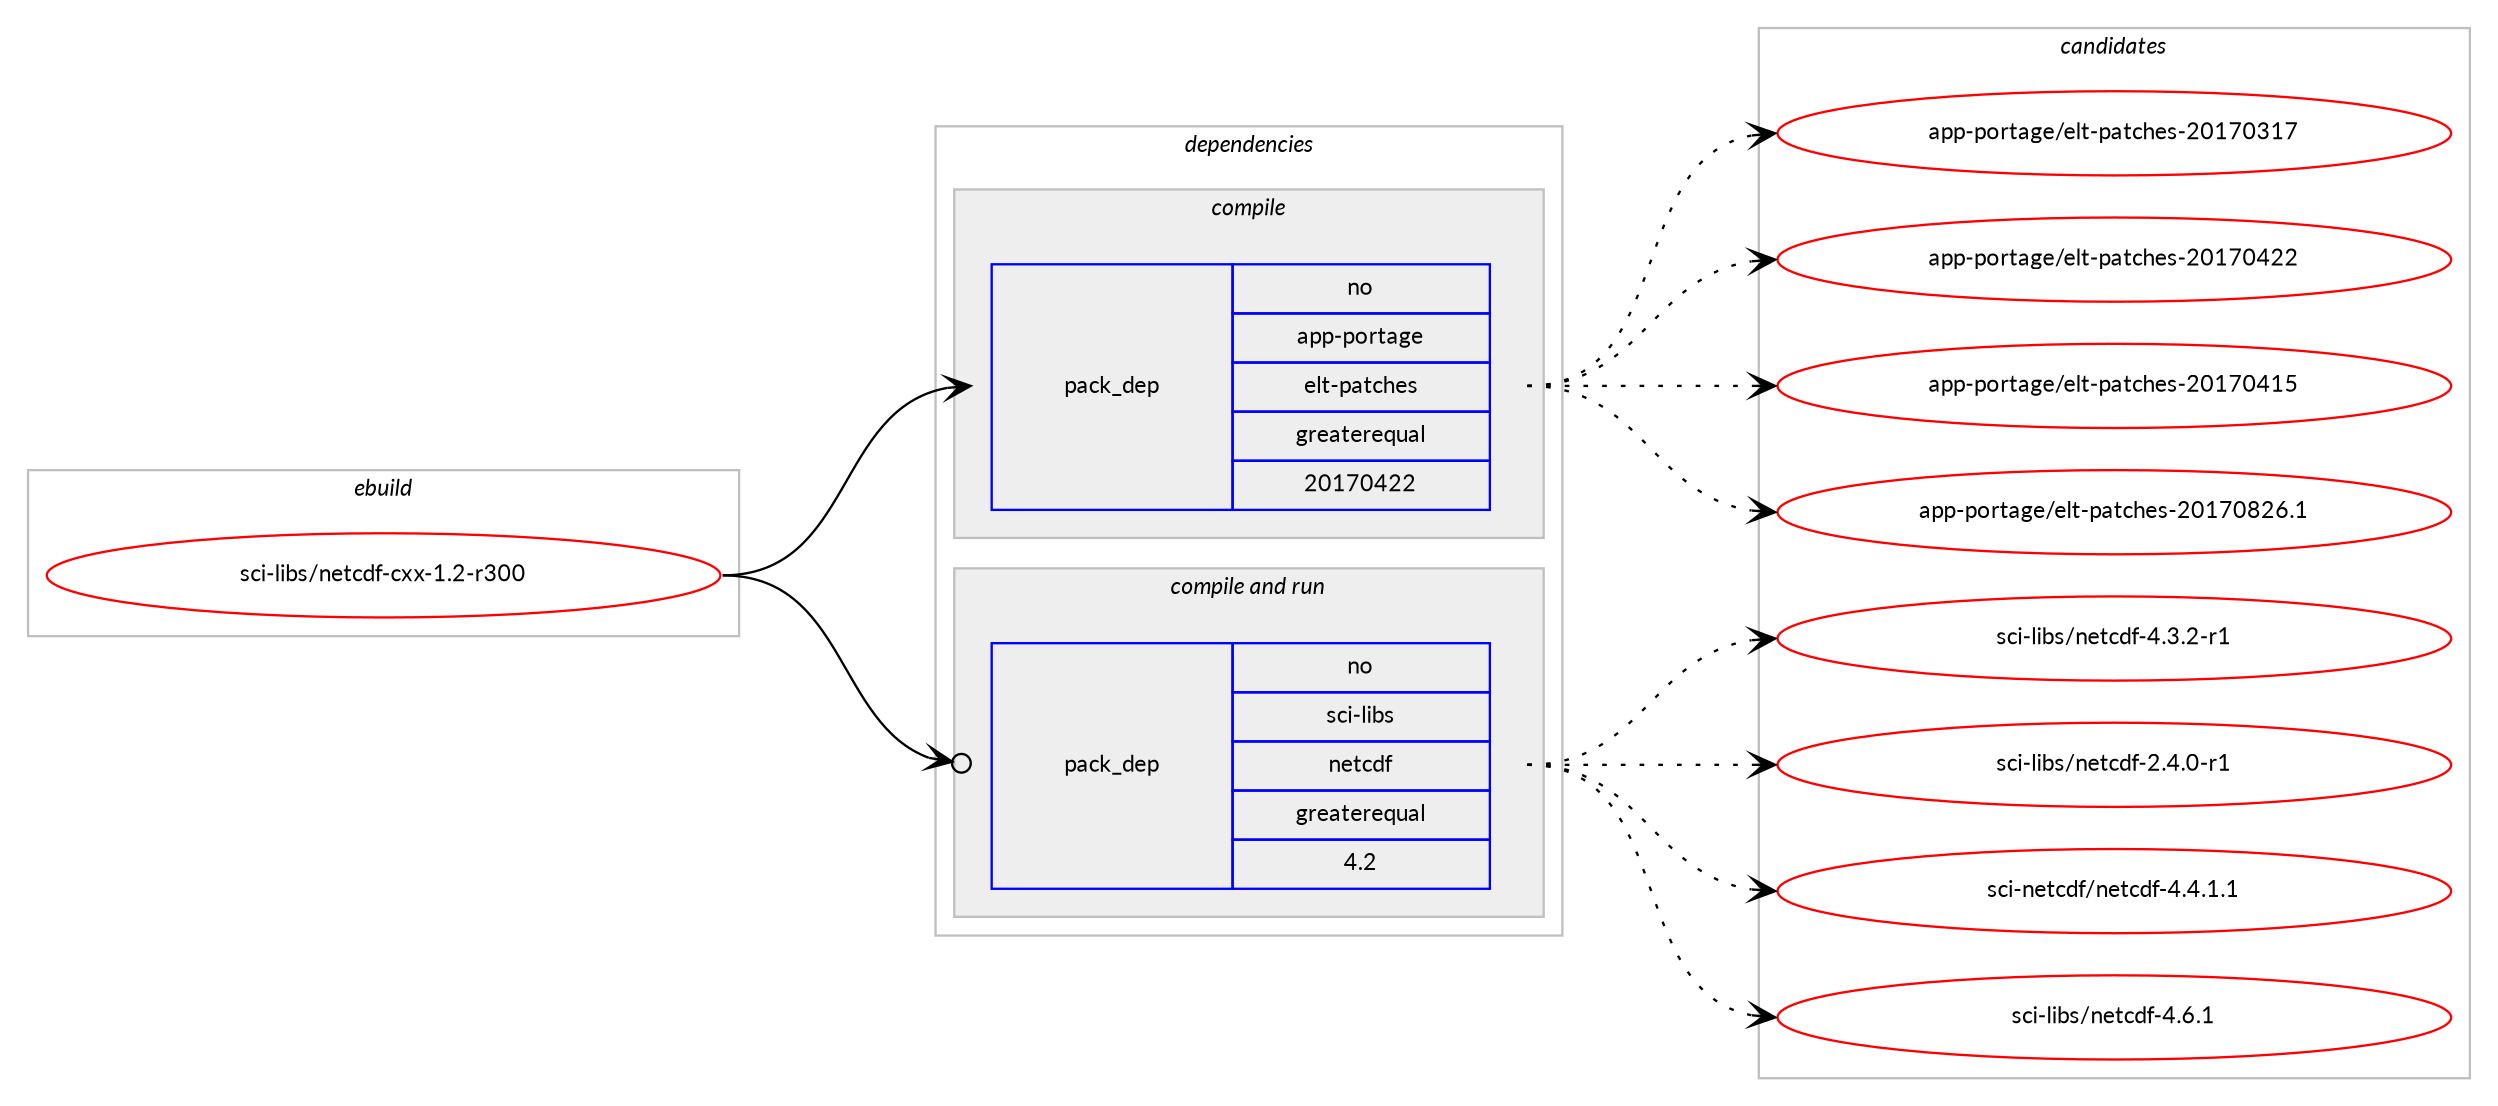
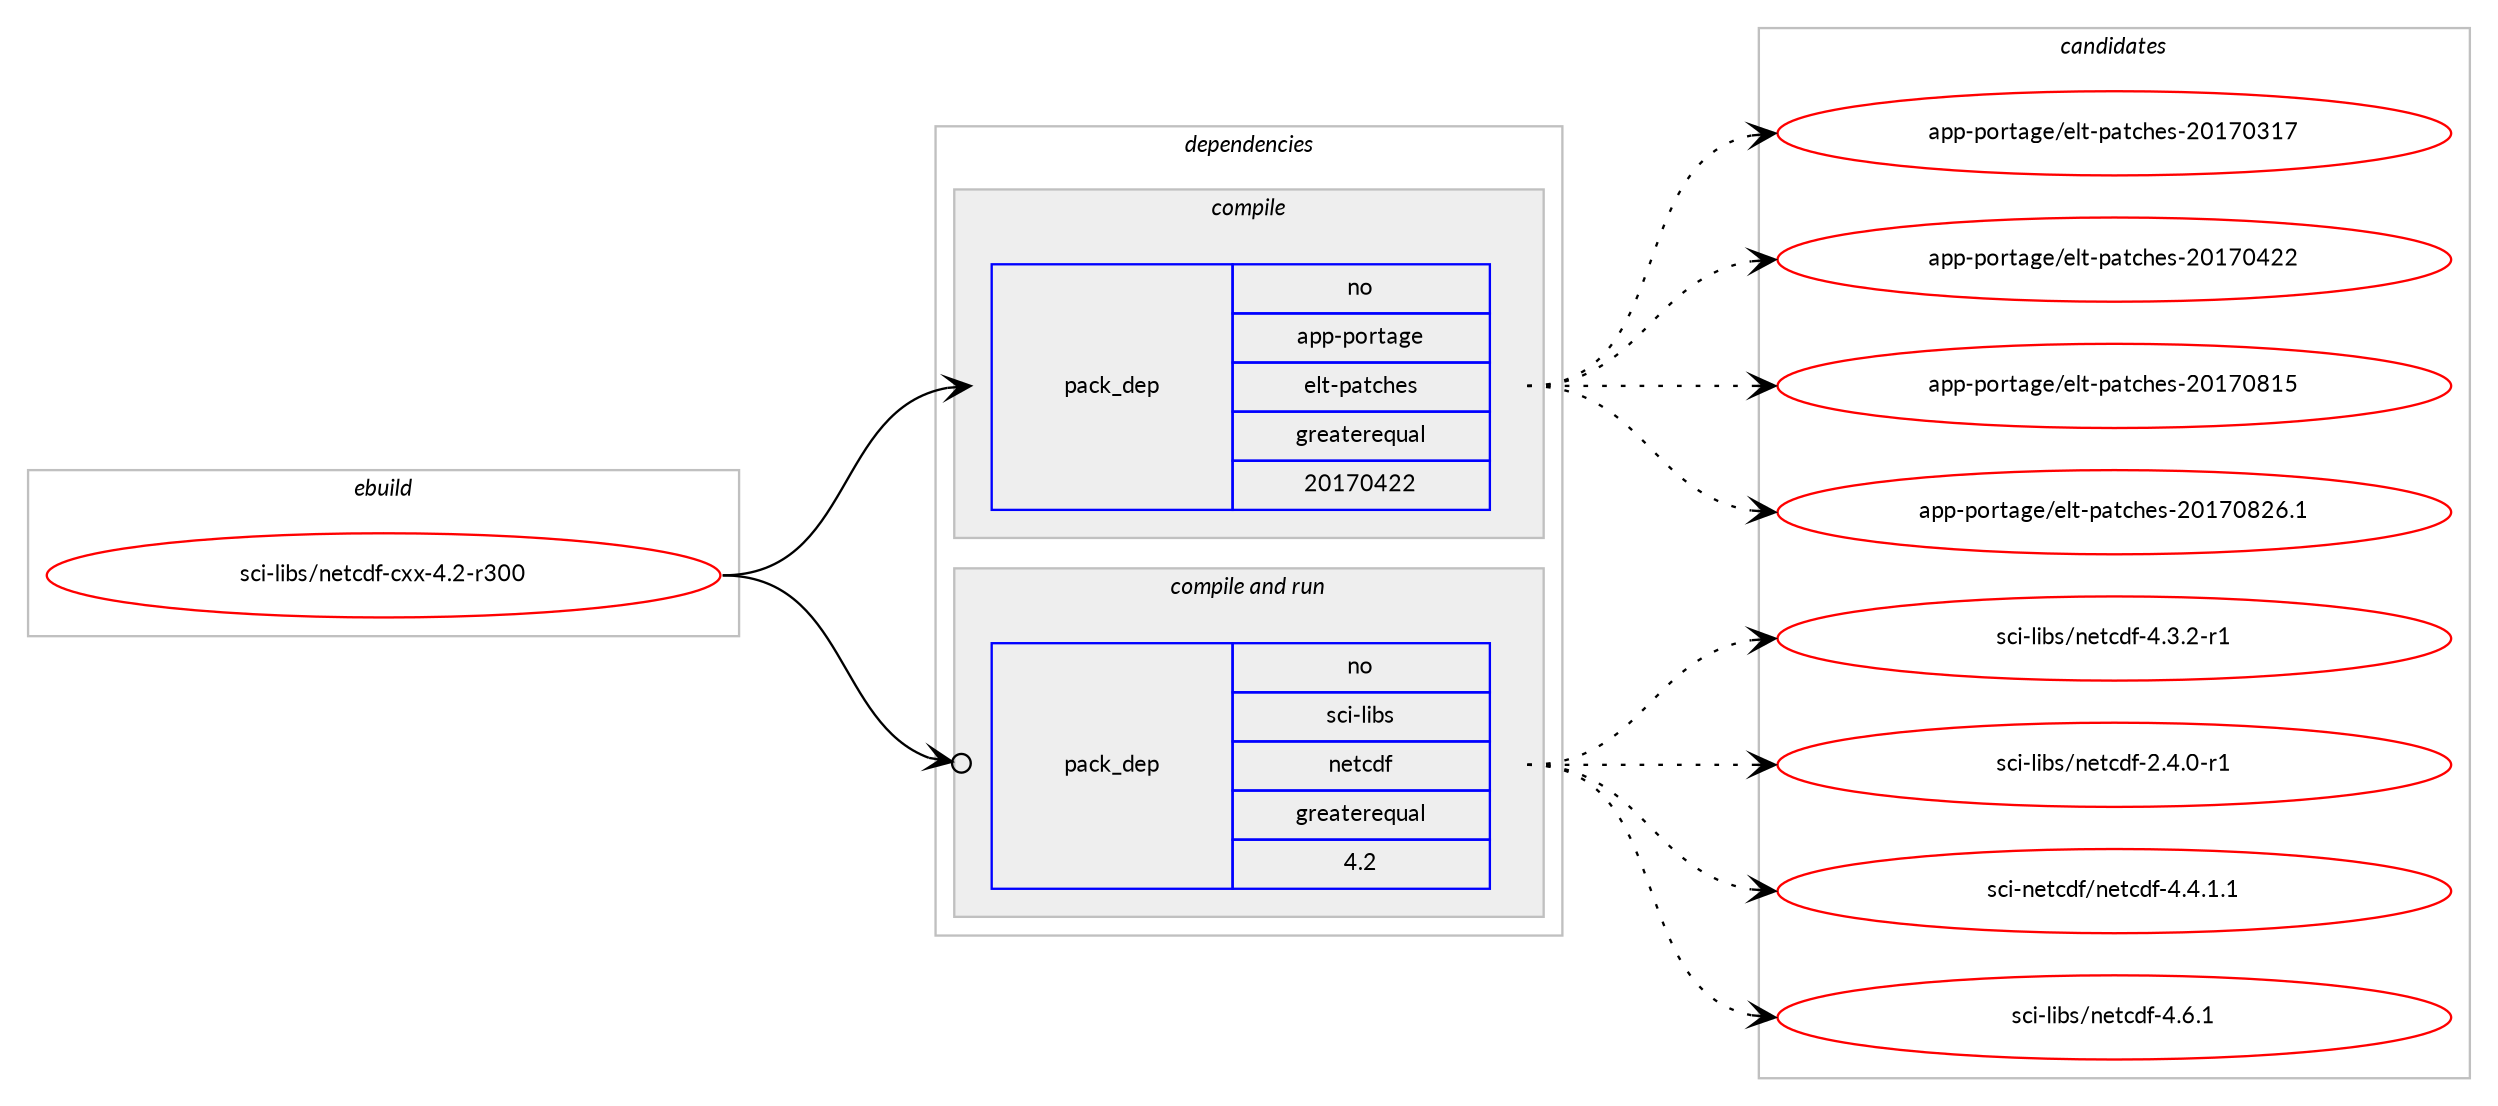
(2114, 386) -> (2114, 386)
(384, 575) -> (384, 575)
